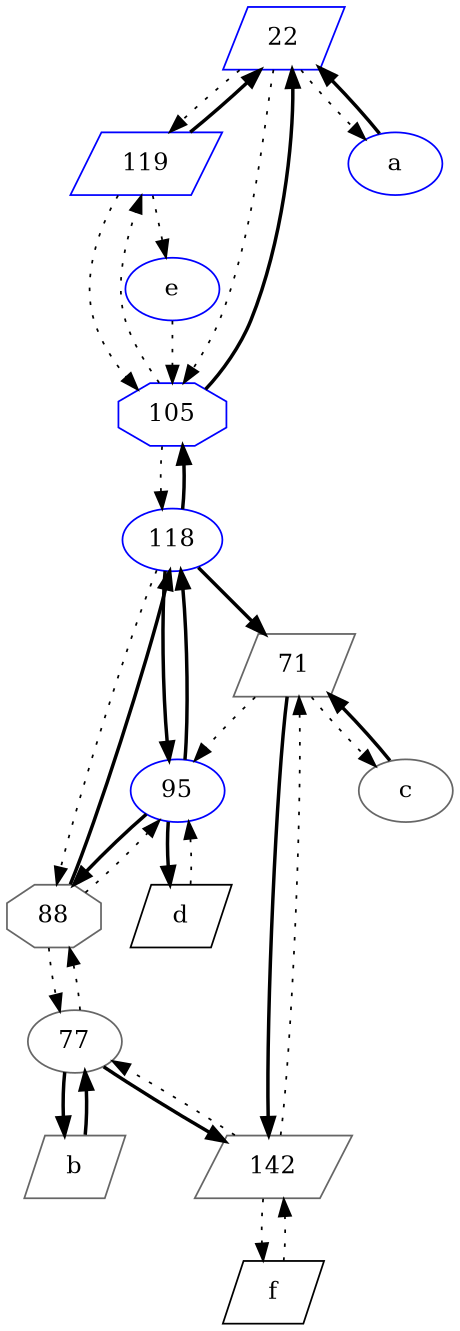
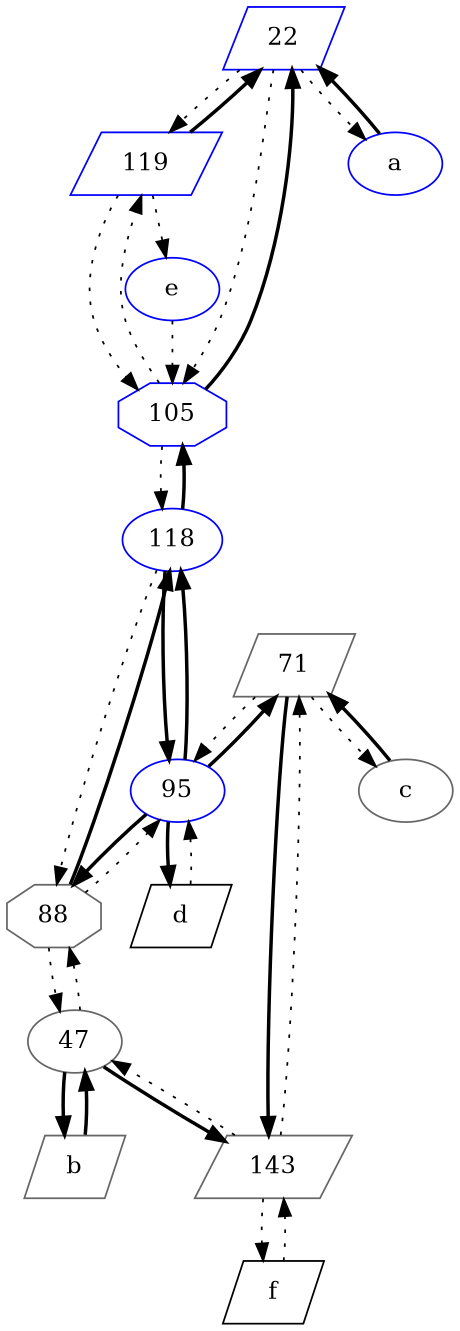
(225, 594) -> (237, 739)
(75, 1042) -> (75, 1042)
(273, 1167) -> (273, 1167)
